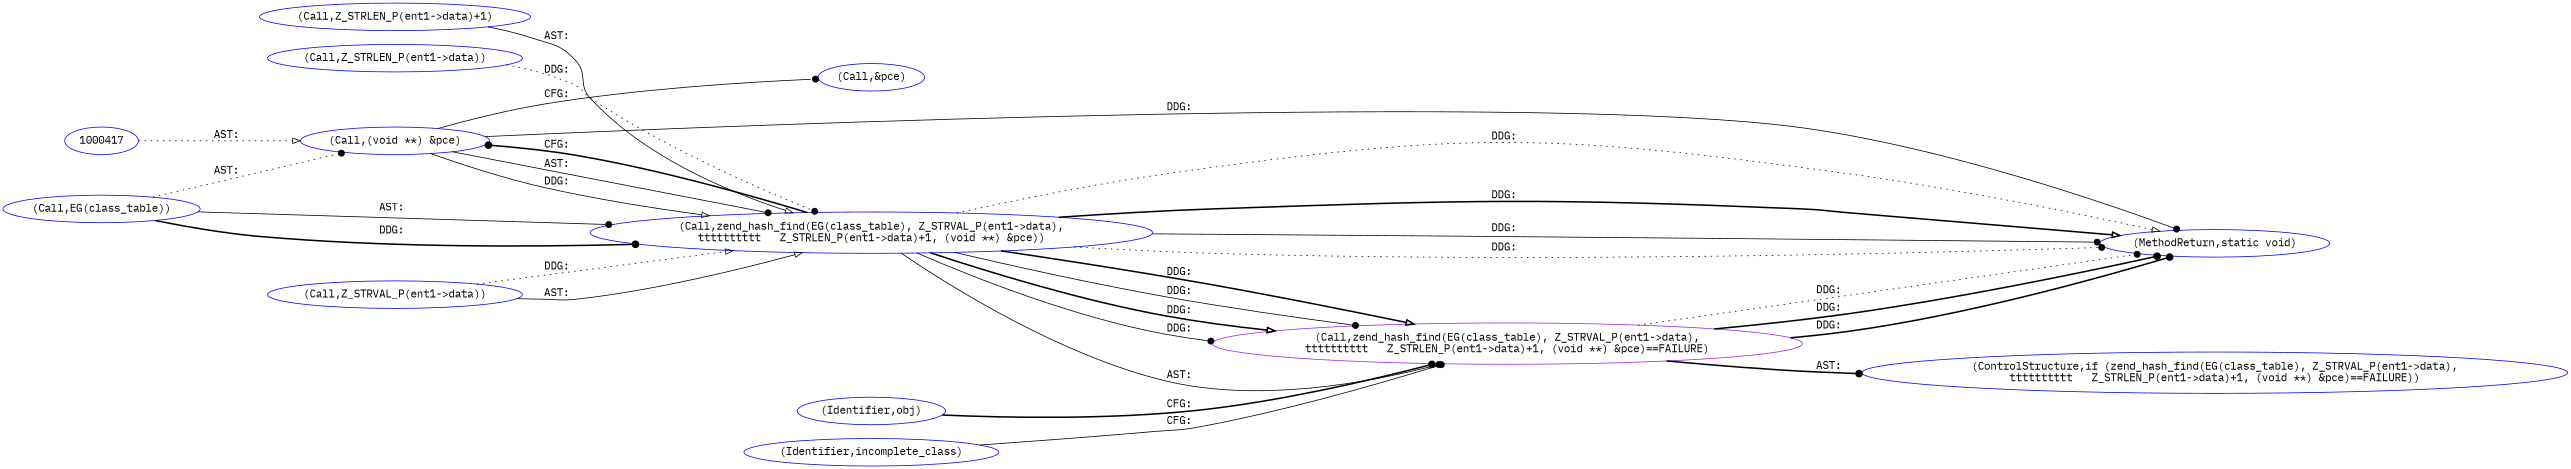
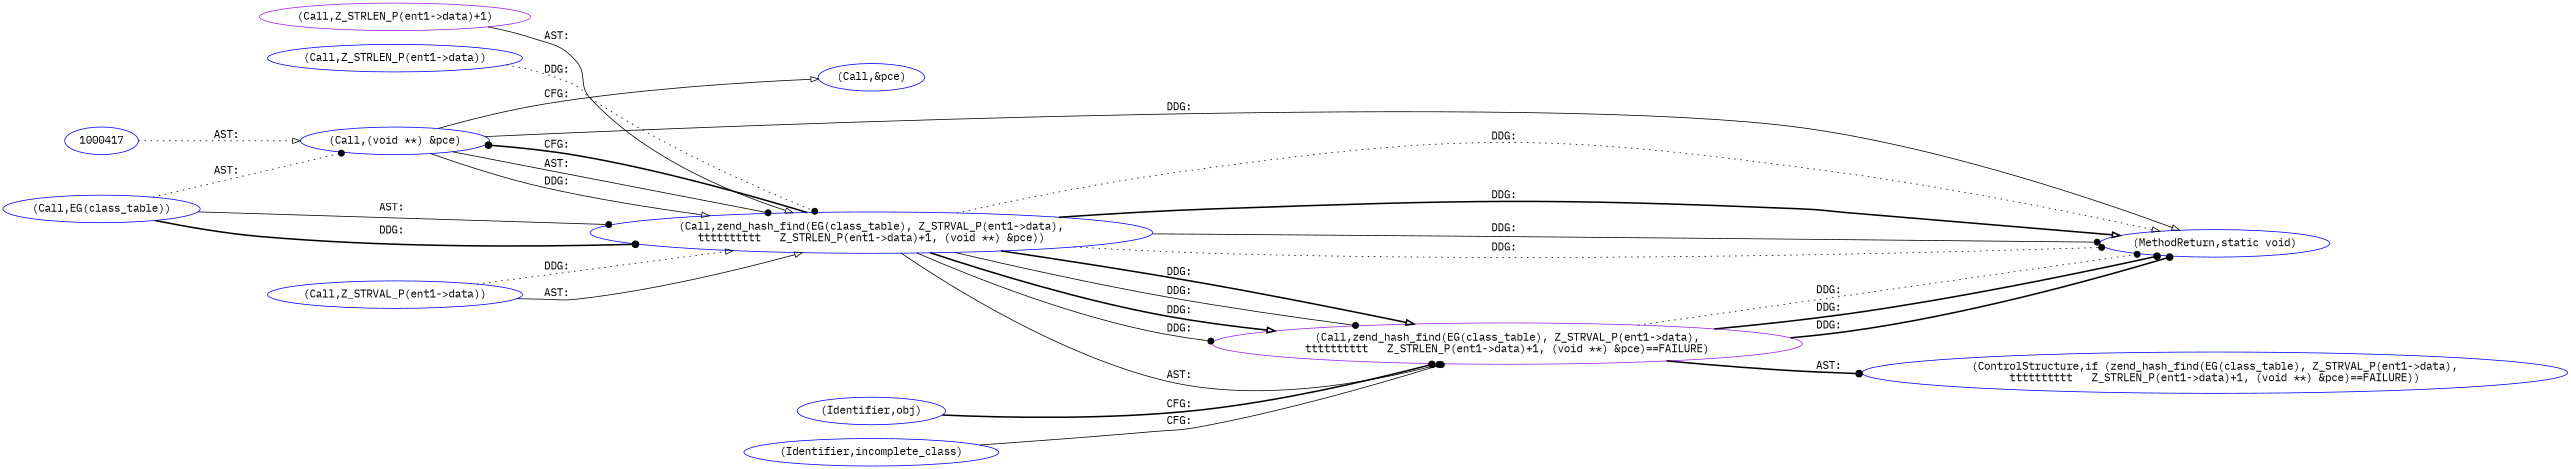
(395, 17) -> (395, 17)
(623, 93) -> (623, 93)
(1336, 112) -> (1336, 112)
